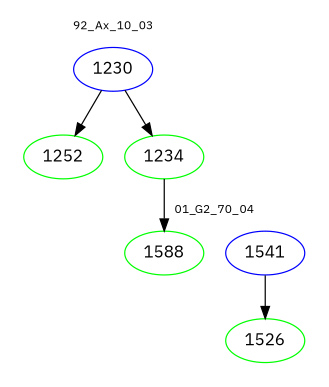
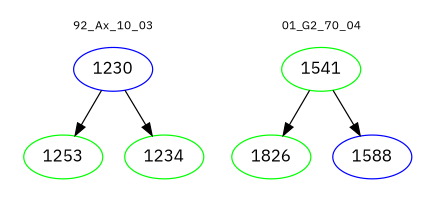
(63, 157) -> (63, 157)
(164, 206) -> (343, 108)
(164, 253) -> (372, 157)
(265, 253) -> (321, 69)
(265, 341) -> (271, 157)
